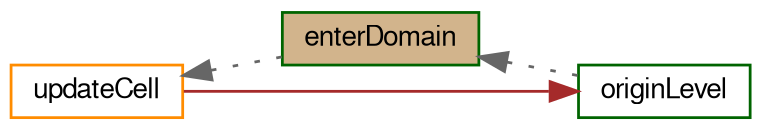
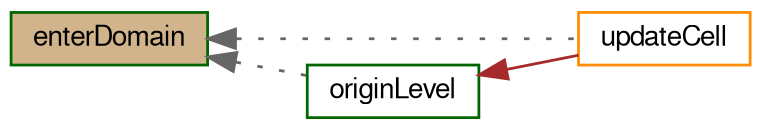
(246, 64) -> (407, 39)
